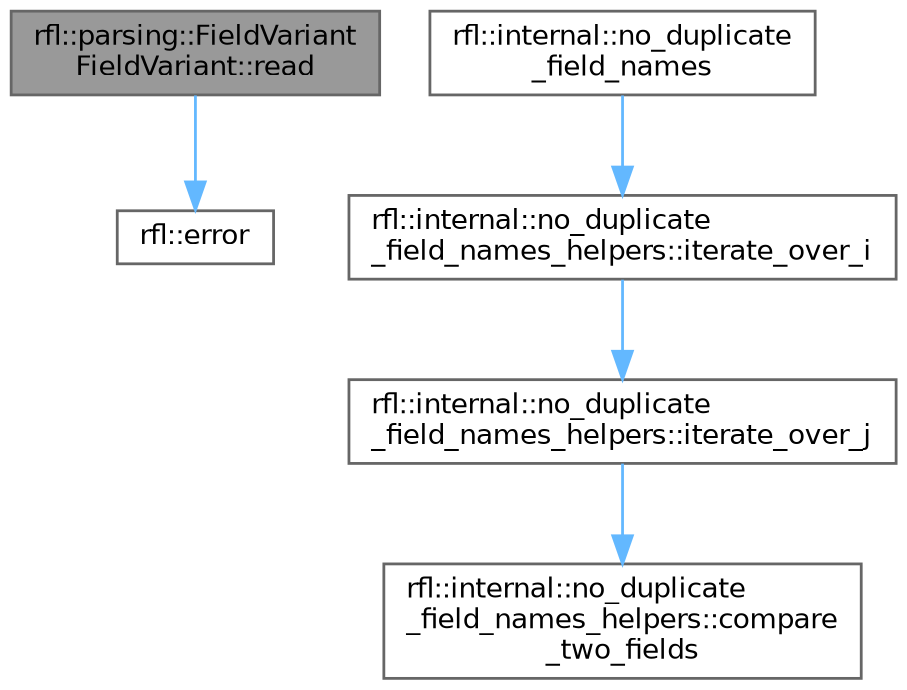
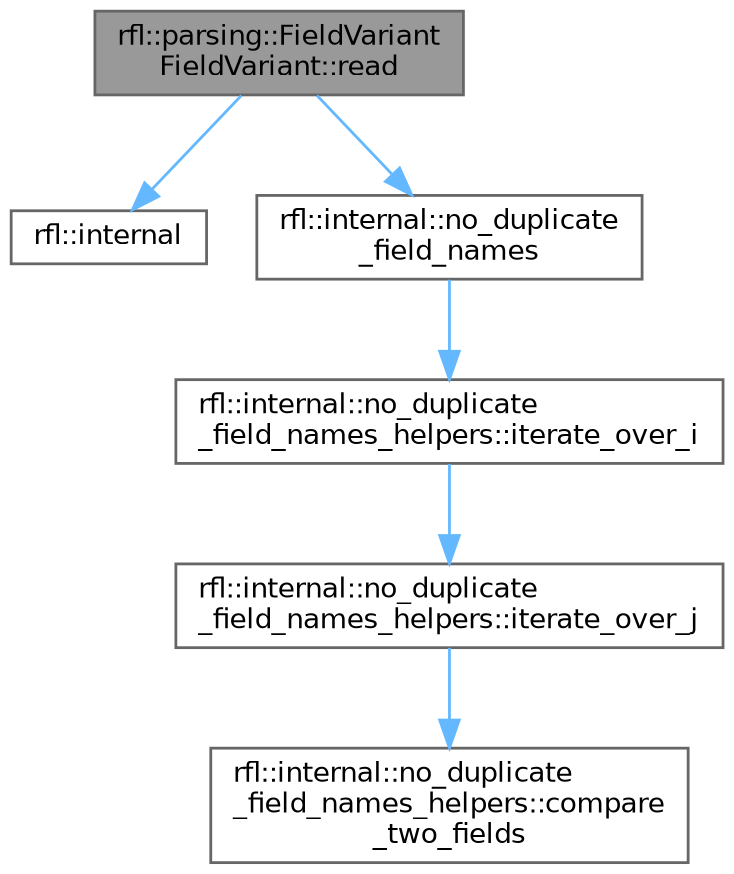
none -> (354, 135)
(195, 237) -> (109, 237)
